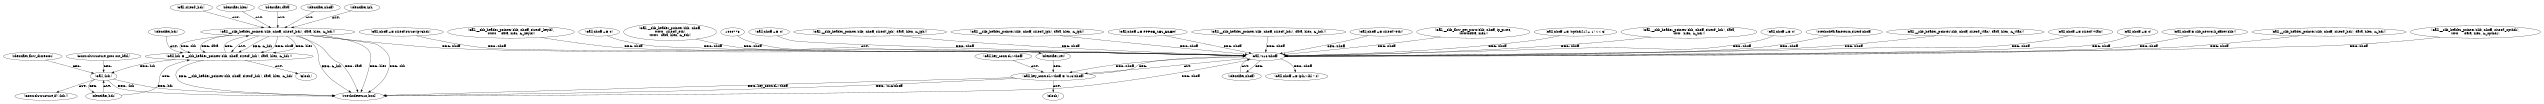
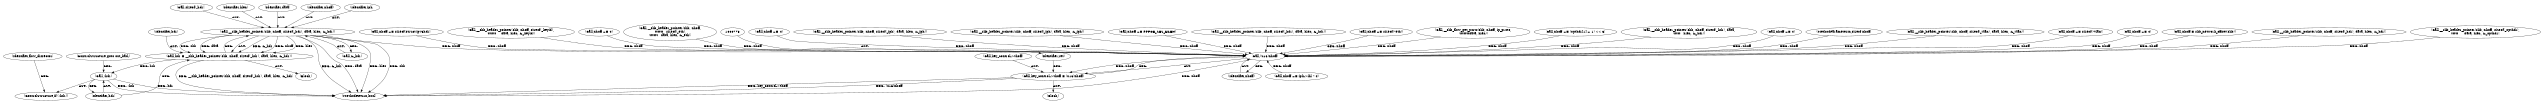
none -> (352, 56)
(1289, 63) -> (1274, 69)
(69, 66) -> (39, 75)
